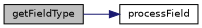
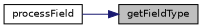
(96, 14) -> (95, 14)
